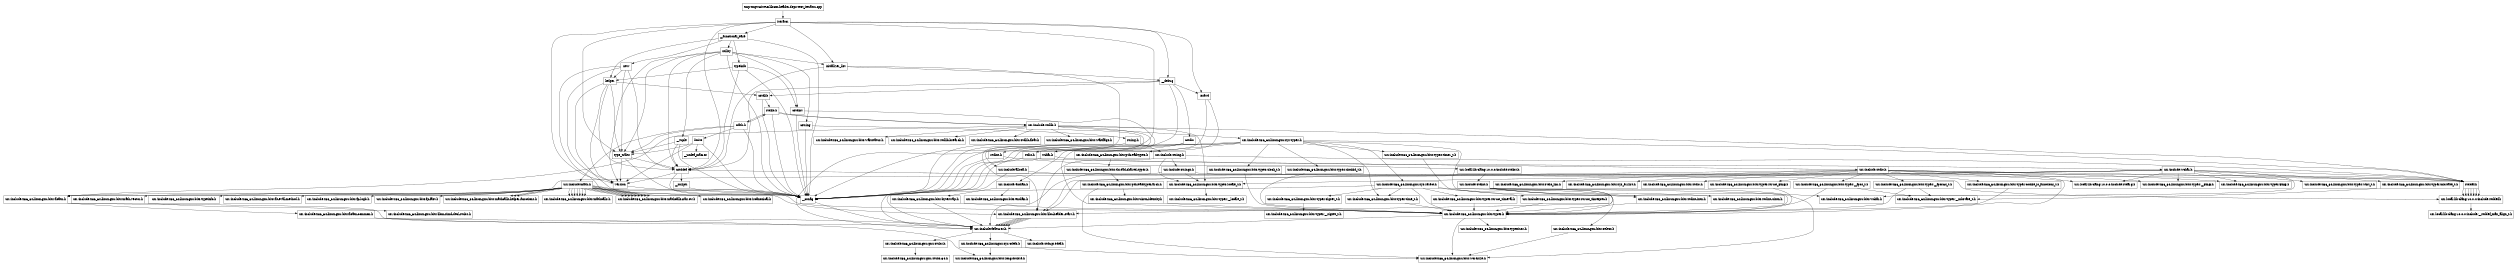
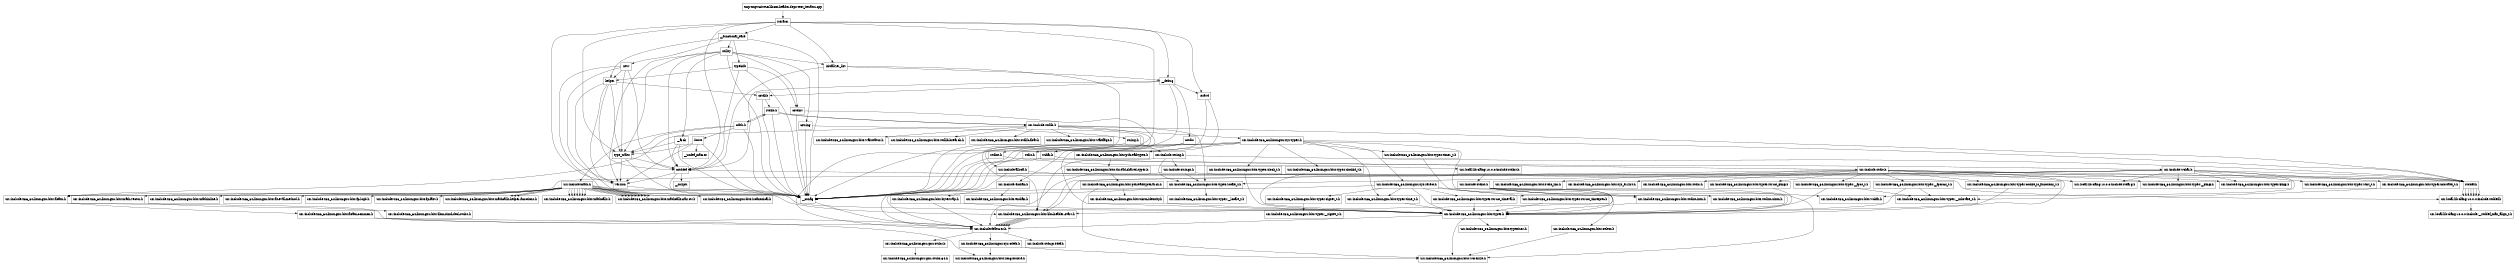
(682, 140) -> (682, 140)
(744, 192) -> (992, 193)
(184, 200) -> (184, 200)
